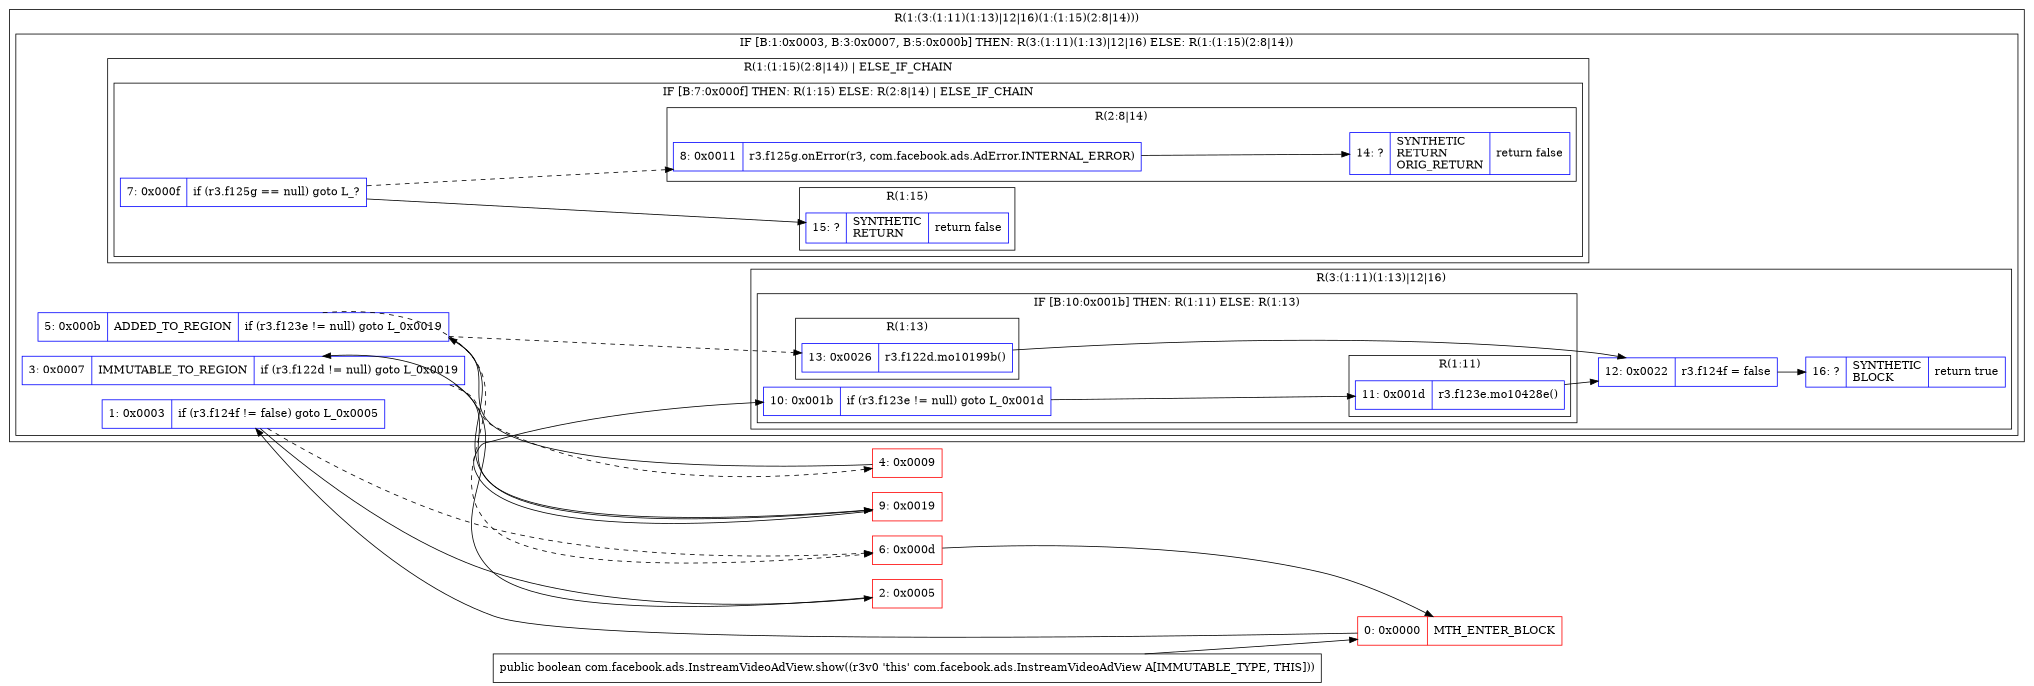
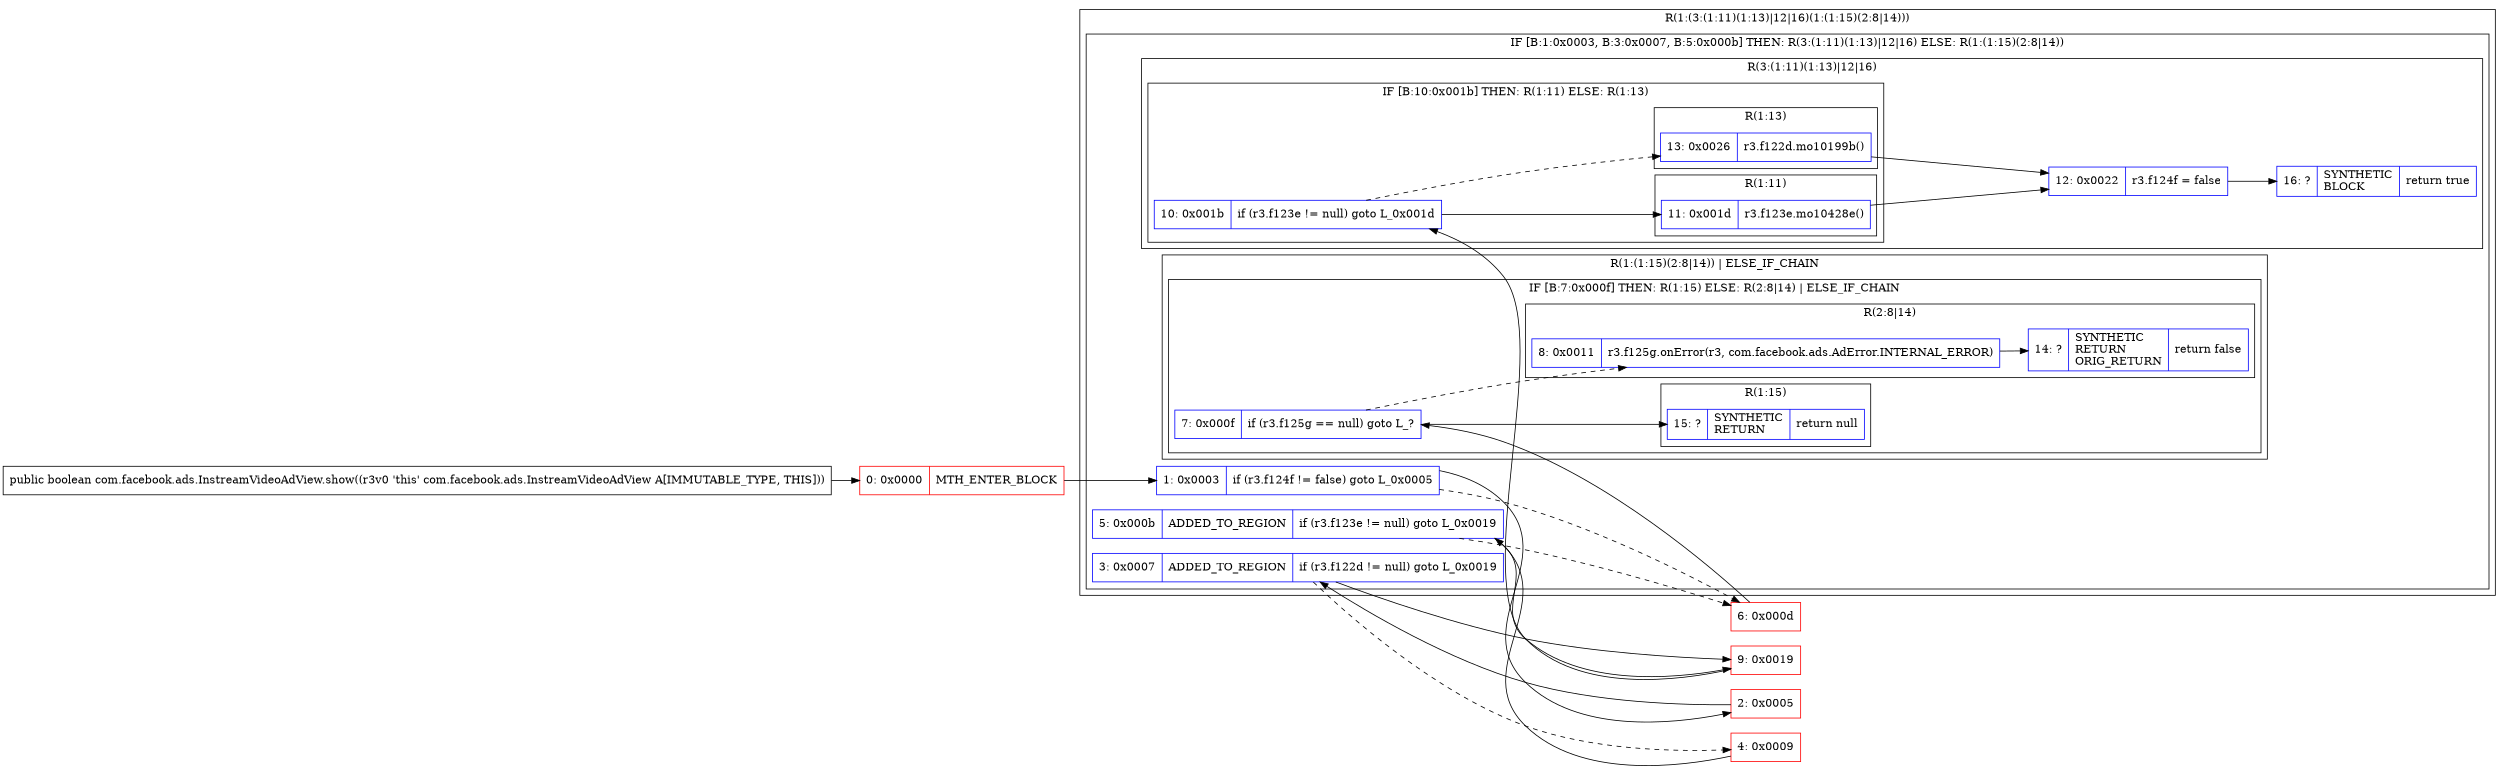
(969, 228) -> (1827, 424)
(621, 345) -> (1509, 174)
(173, 370) -> (1227, 567)
(1189, 552) -> (1602, 490)
